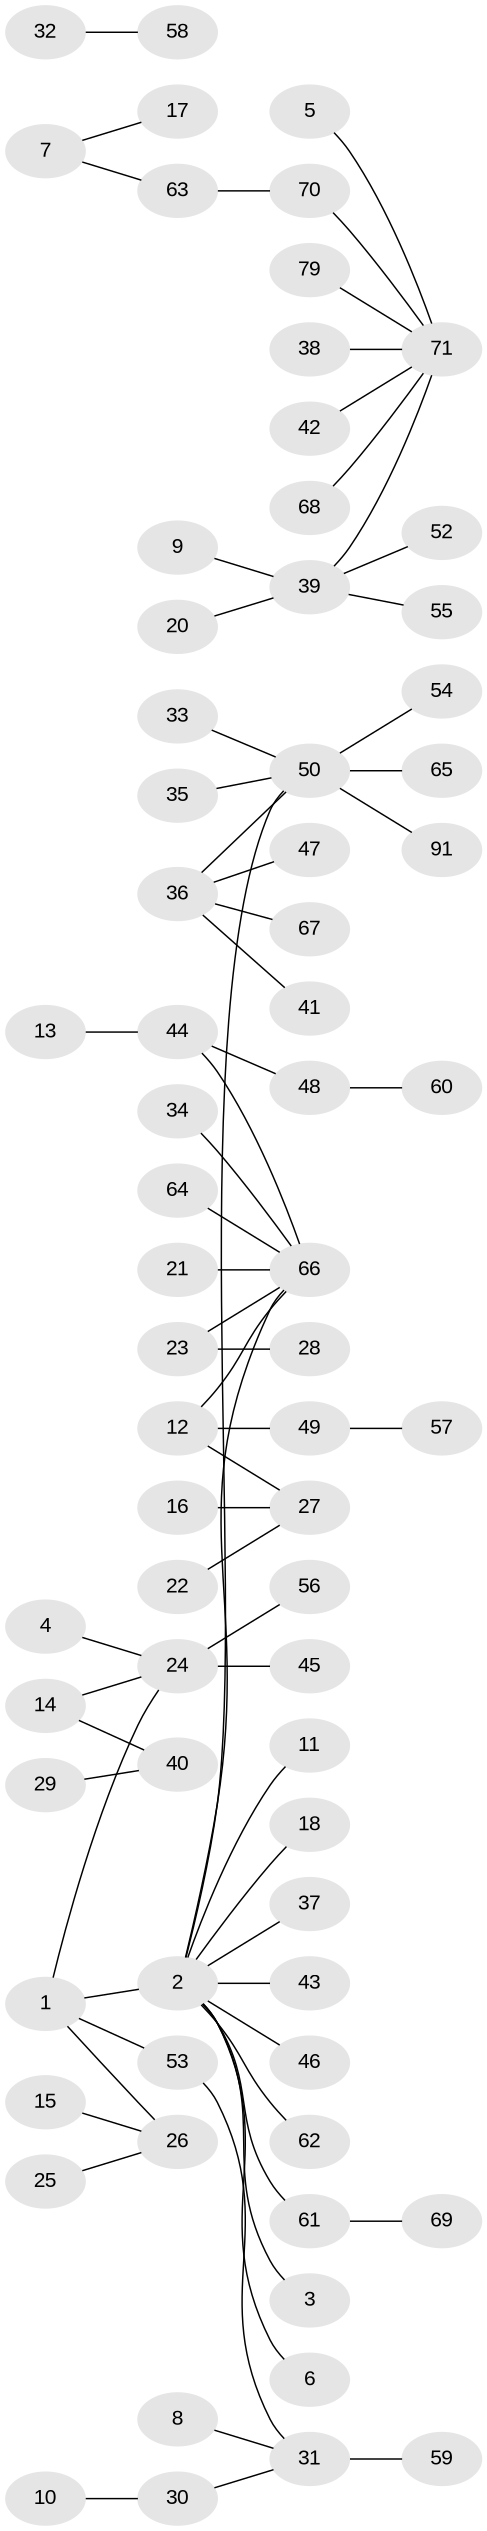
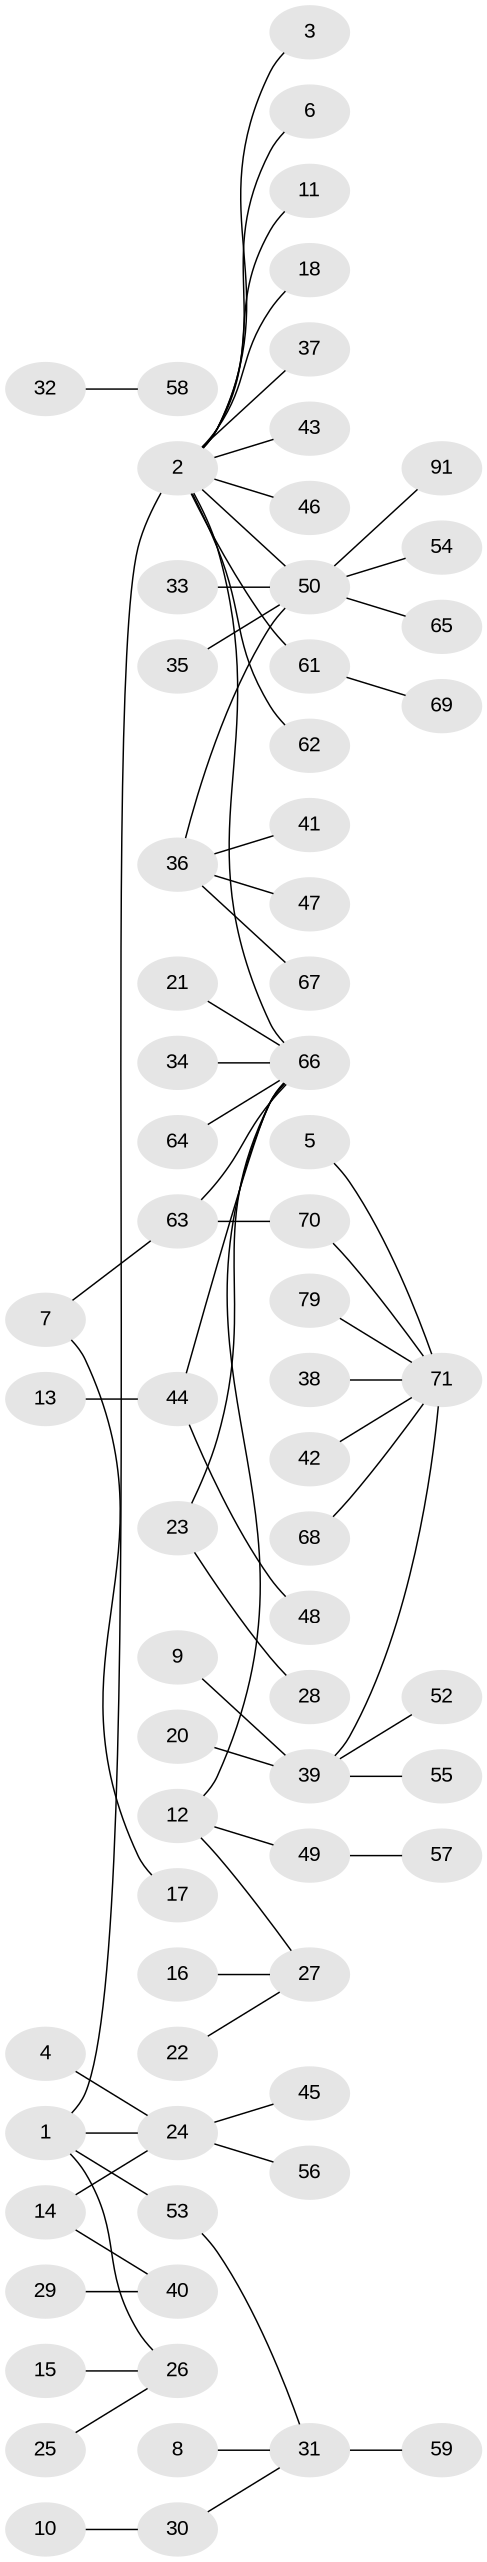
(442, 1088) -> none
none -> (244, 1142)
